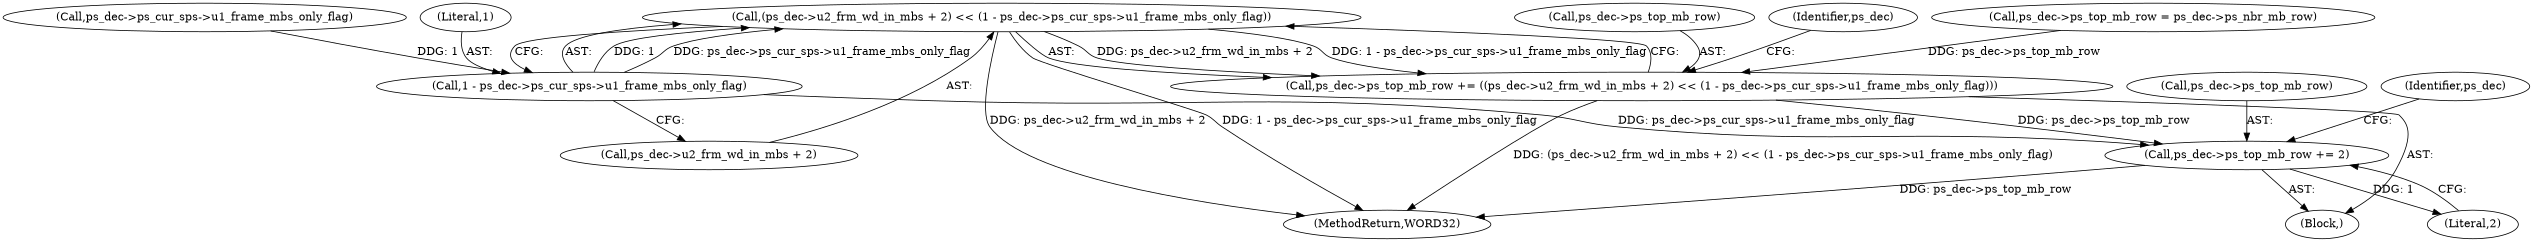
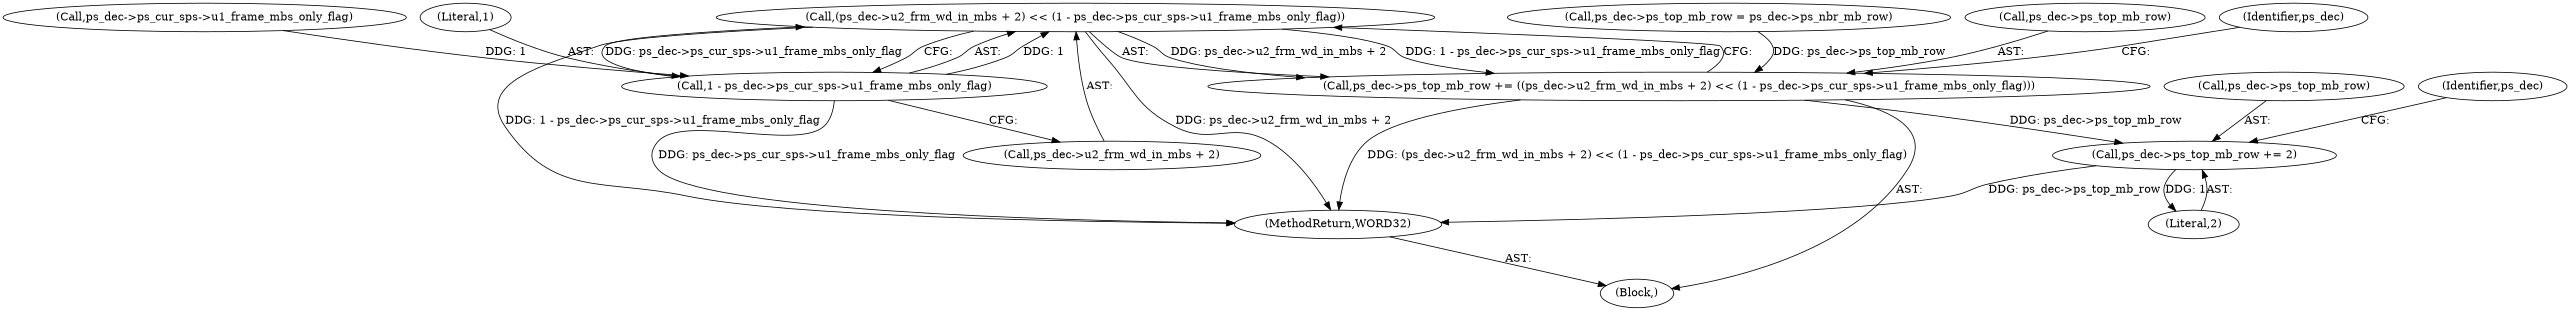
(1453, 108) -> (825, 205)
(2282, 188) -> (1494, 260)
(2454, 190) -> (2221, 190)
